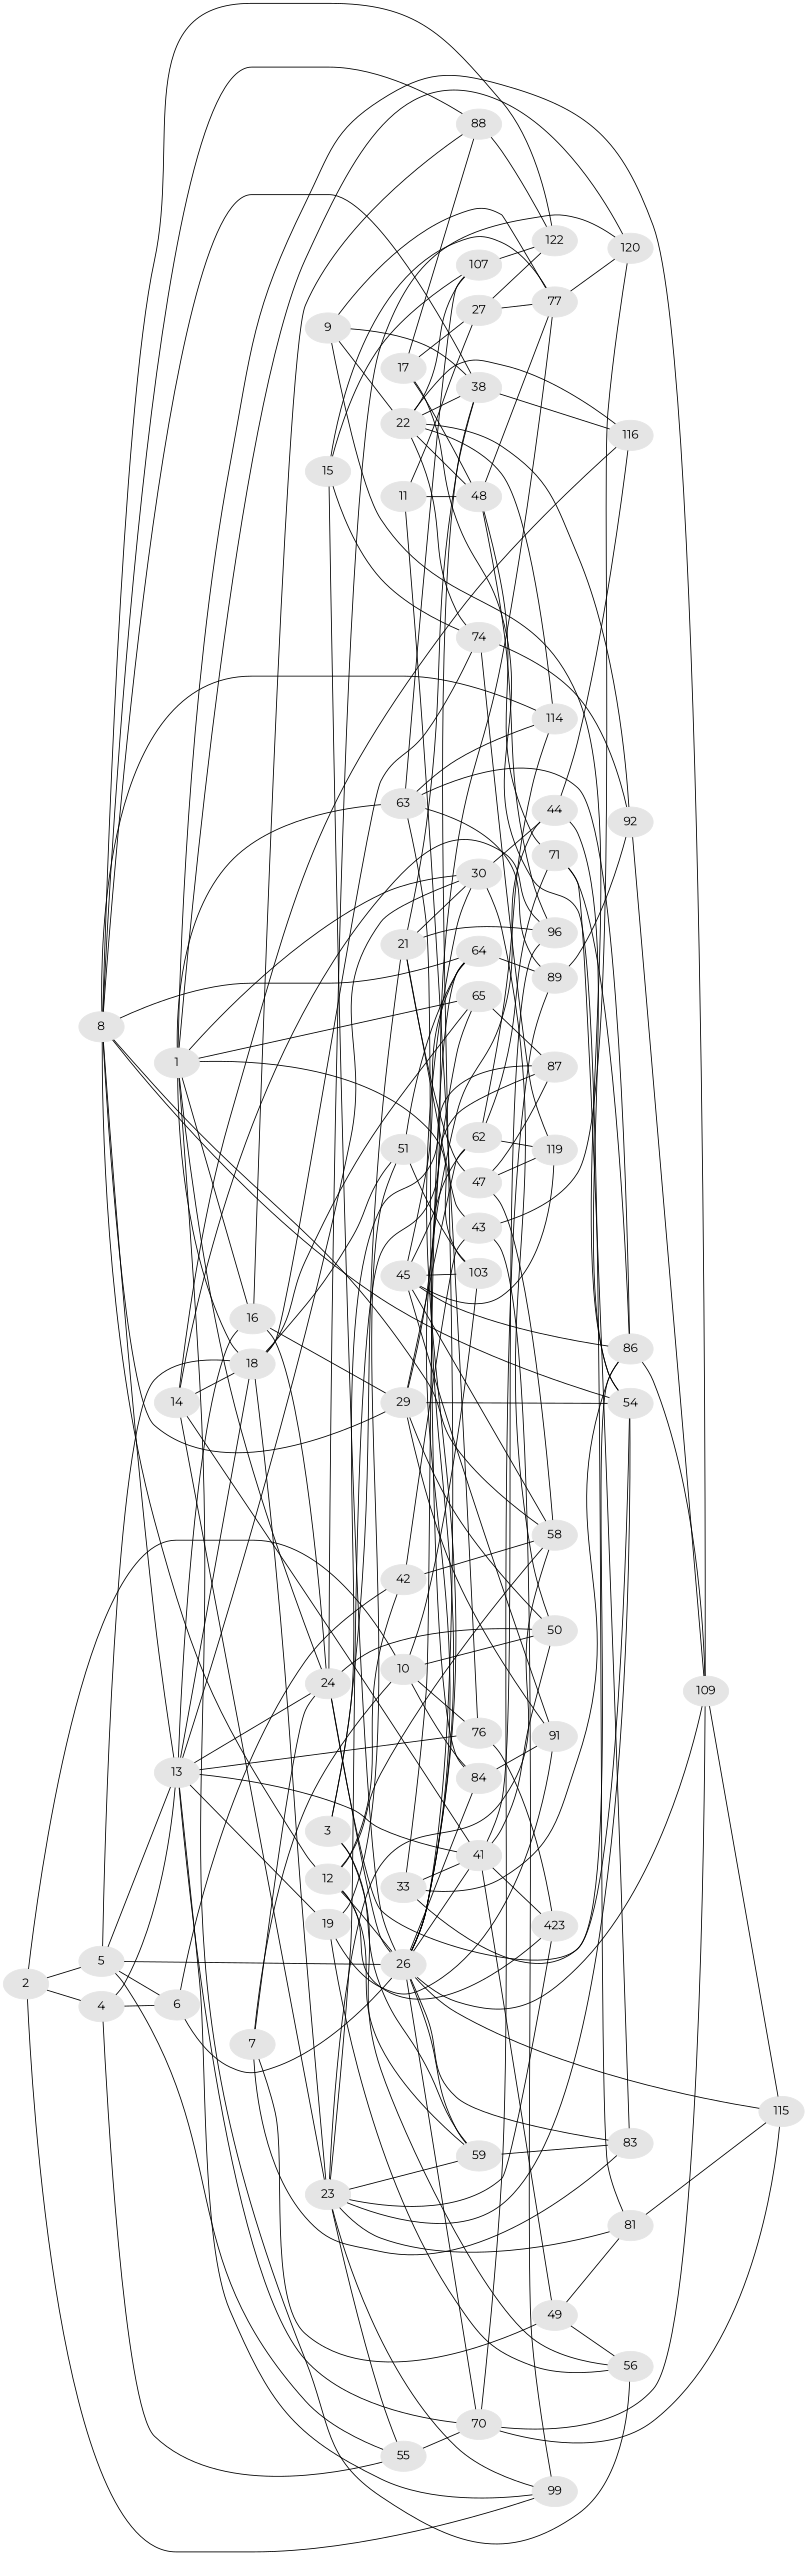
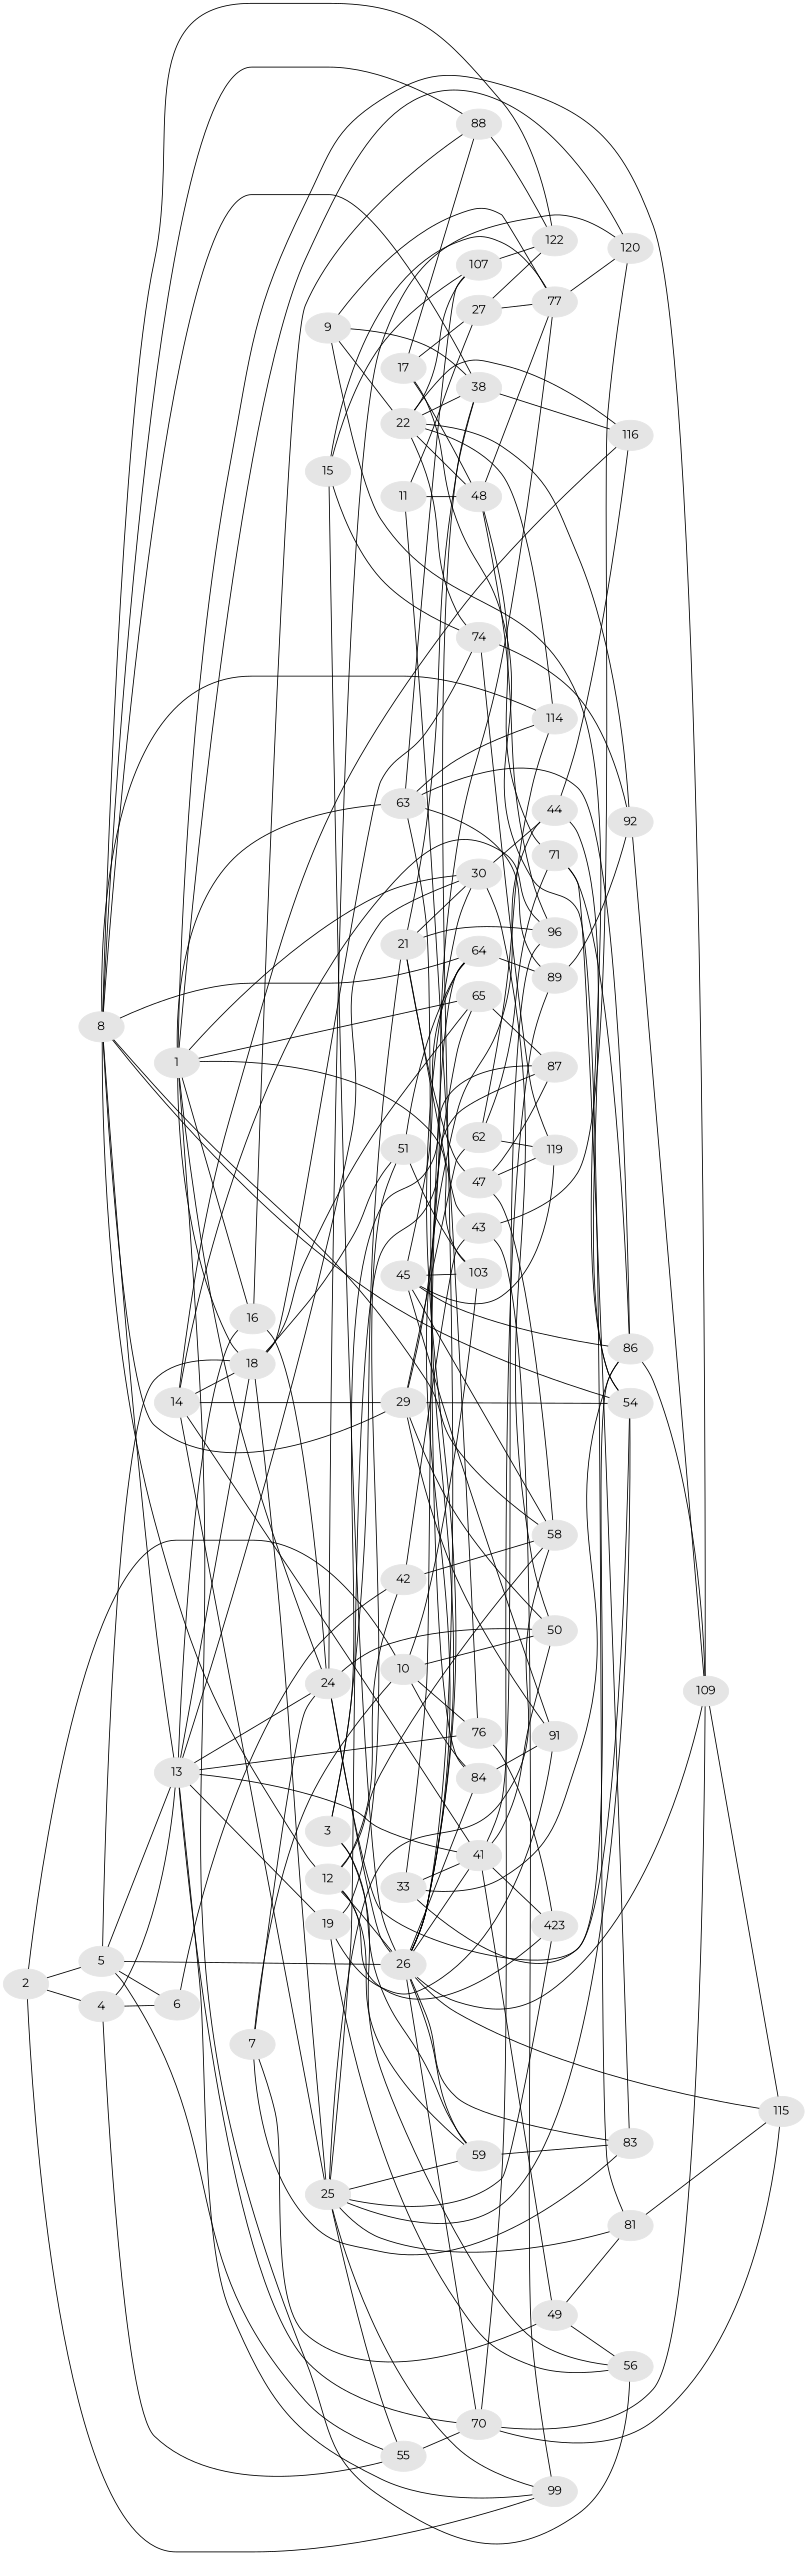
(436, 1204) -> none
(325, 1359) -> (281, 1403)
(291, 2060) -> none
(328, 2195) -> (328, 2195)
